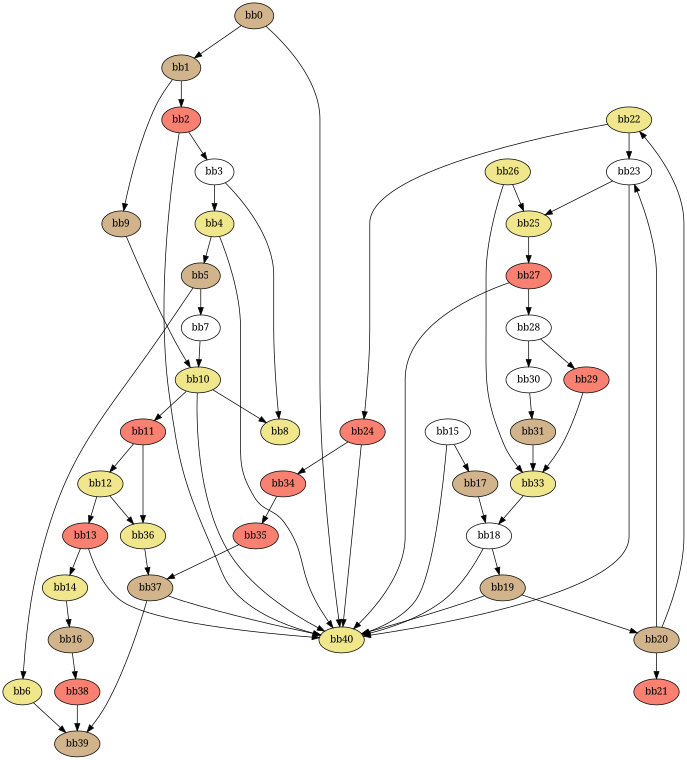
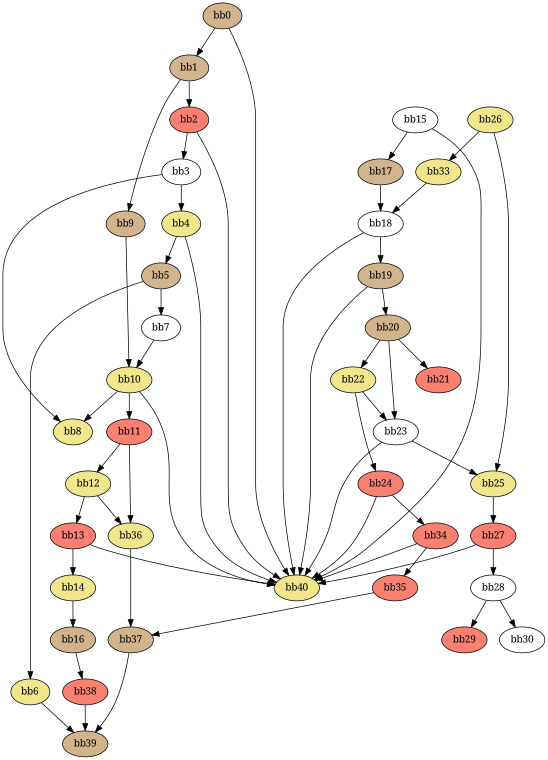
(569, 431) -> none
(533, 432) -> none
(240, 617) -> (370, 561)
